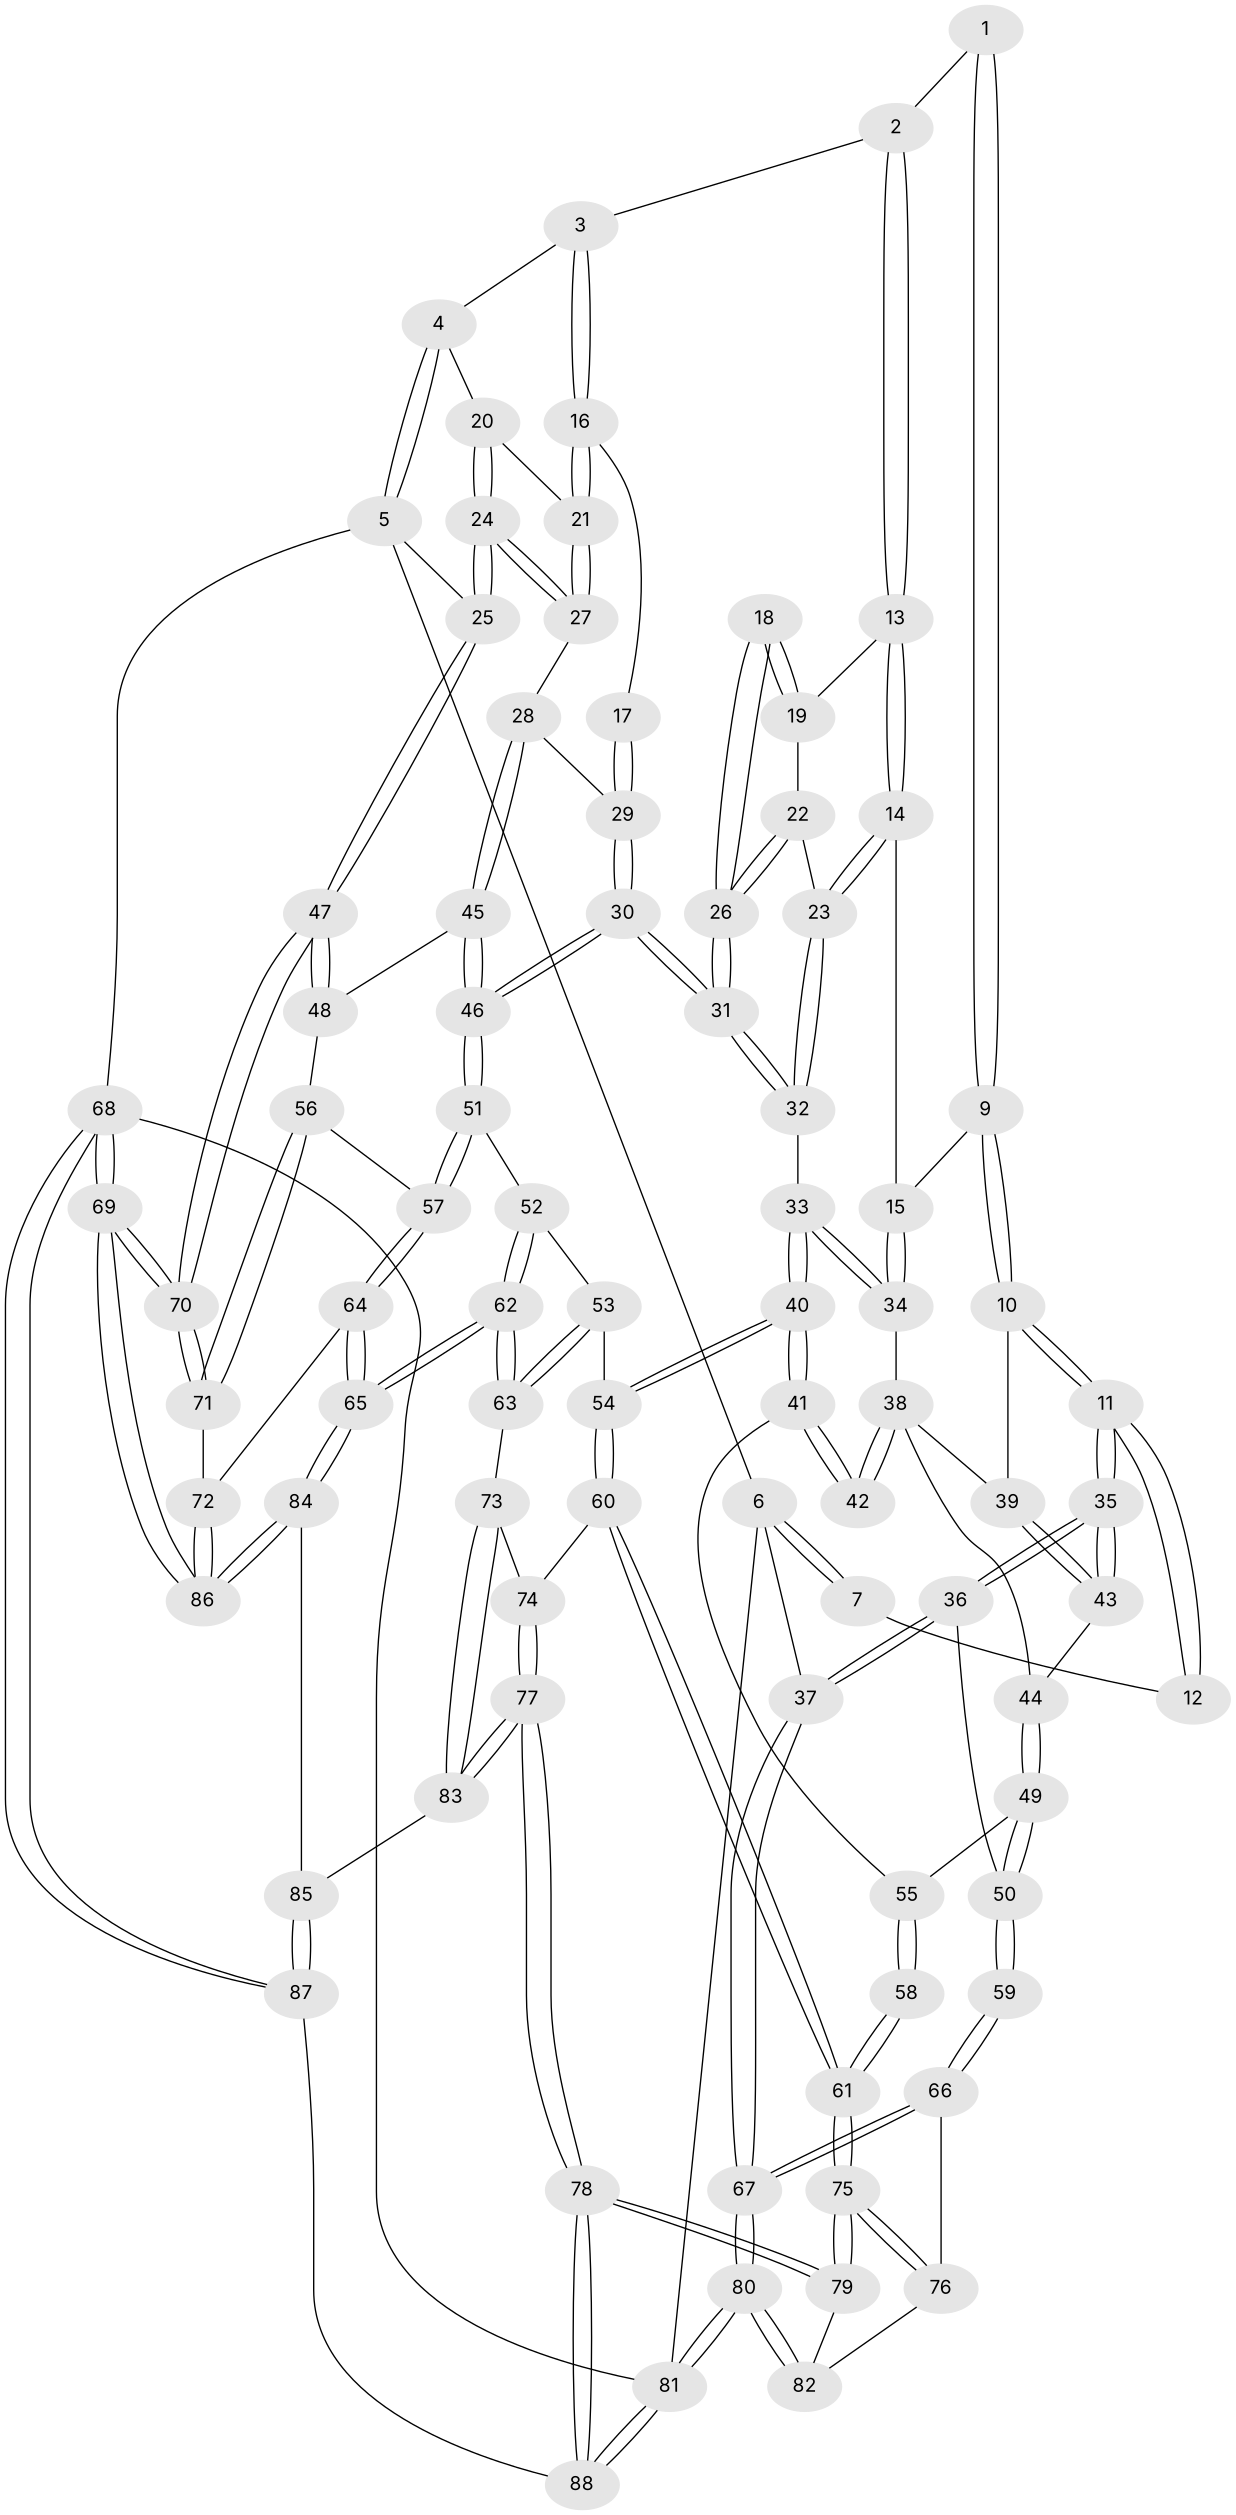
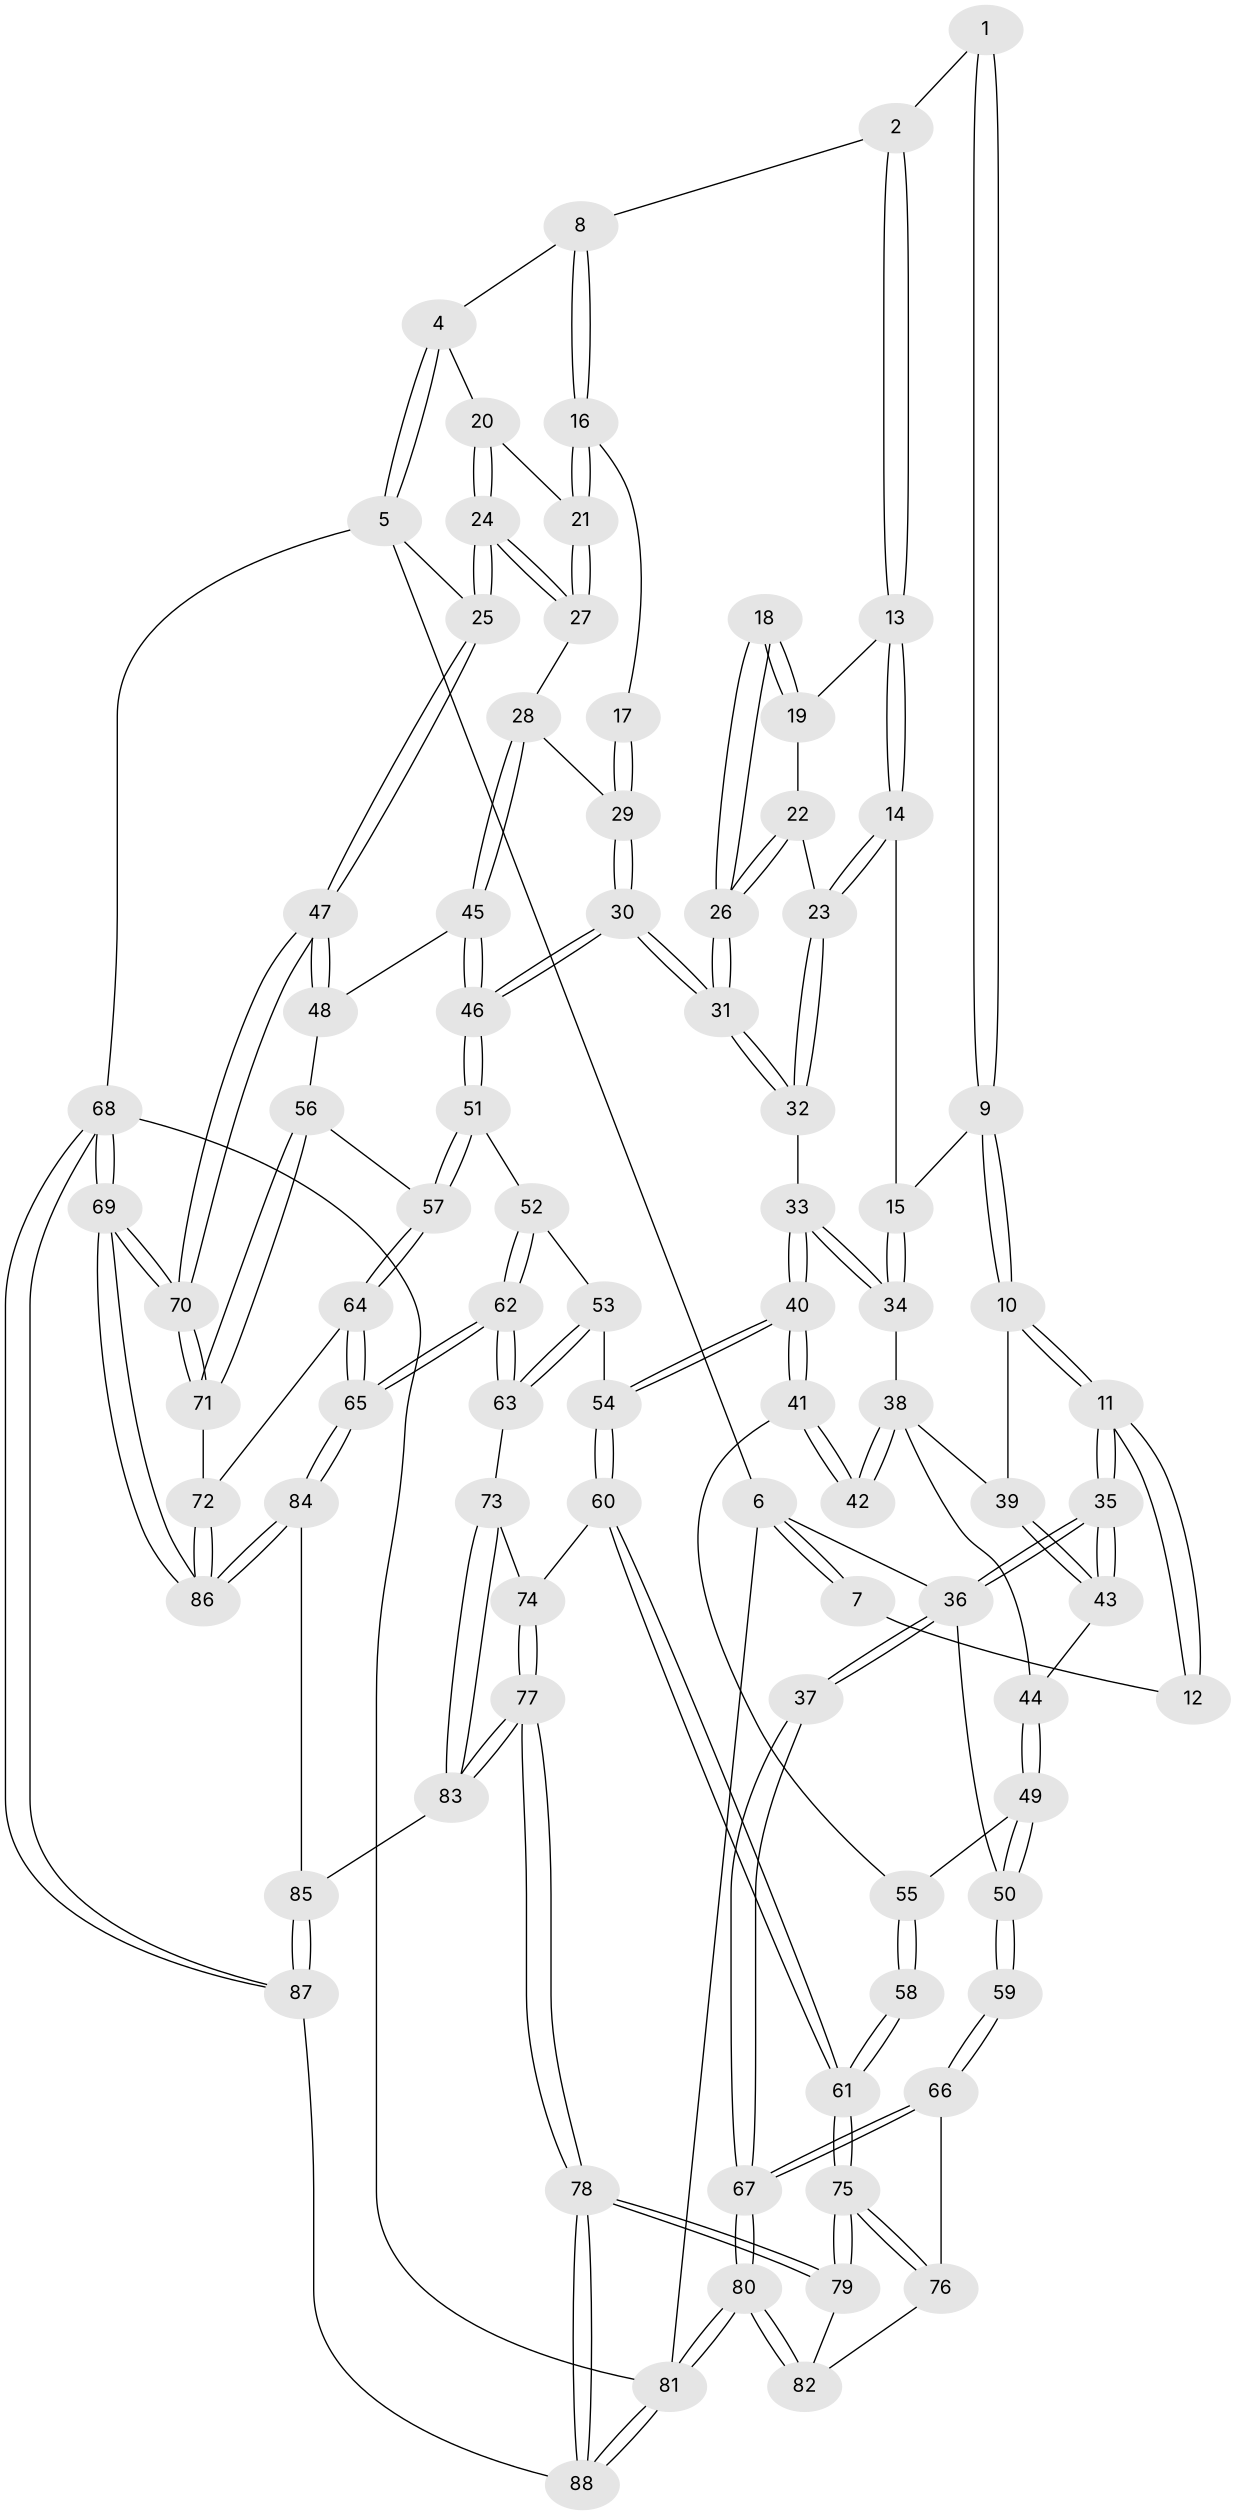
(581, 226) -> (581, 226)
(783, 1601) -> (858, 1552)
